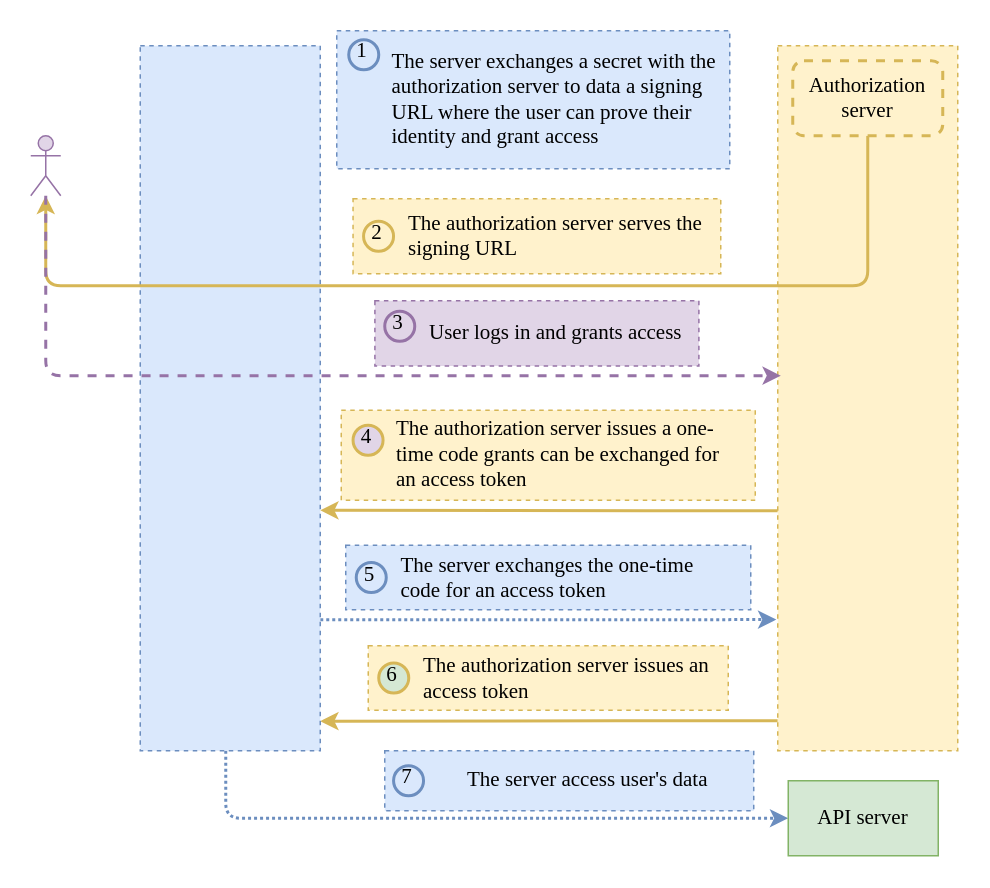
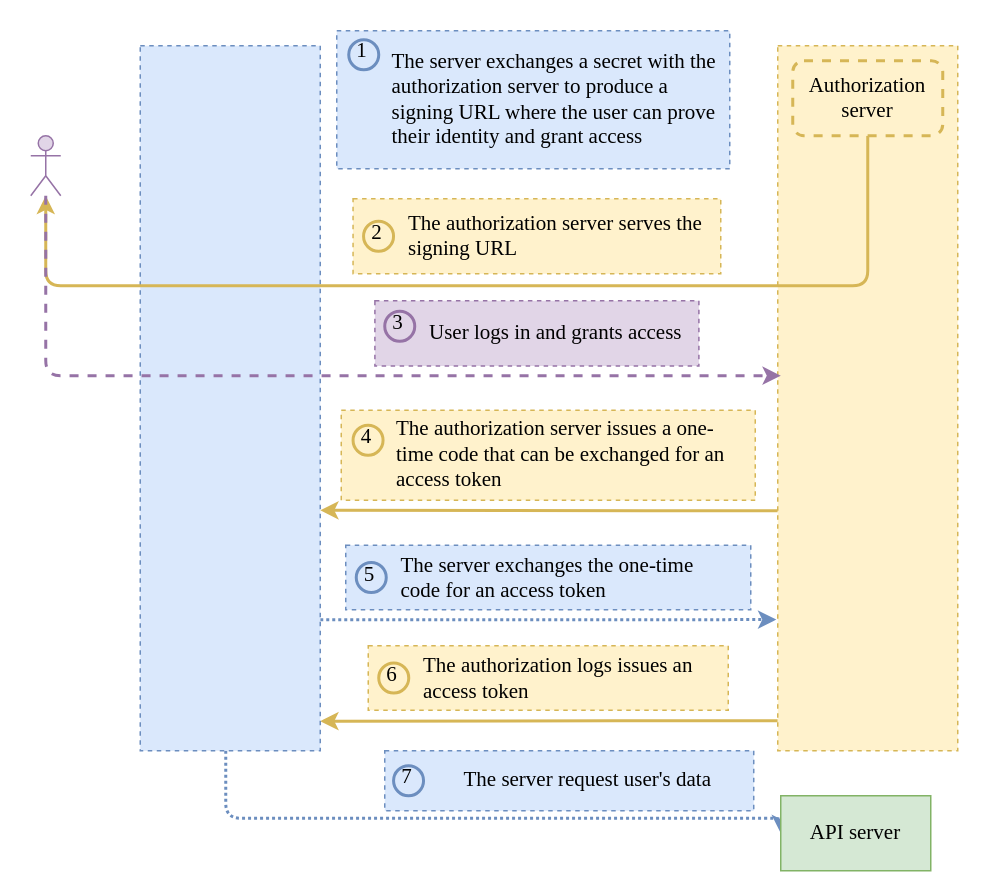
(561, 100) -> (561, 100)
(368, 440) -> (368, 440)
(569, 455) -> (569, 455)
(394, 678) -> (394, 678)
(569, 679) -> (569, 679)
(588, 781) -> (588, 781)
(863, 818) -> (856, 833)
